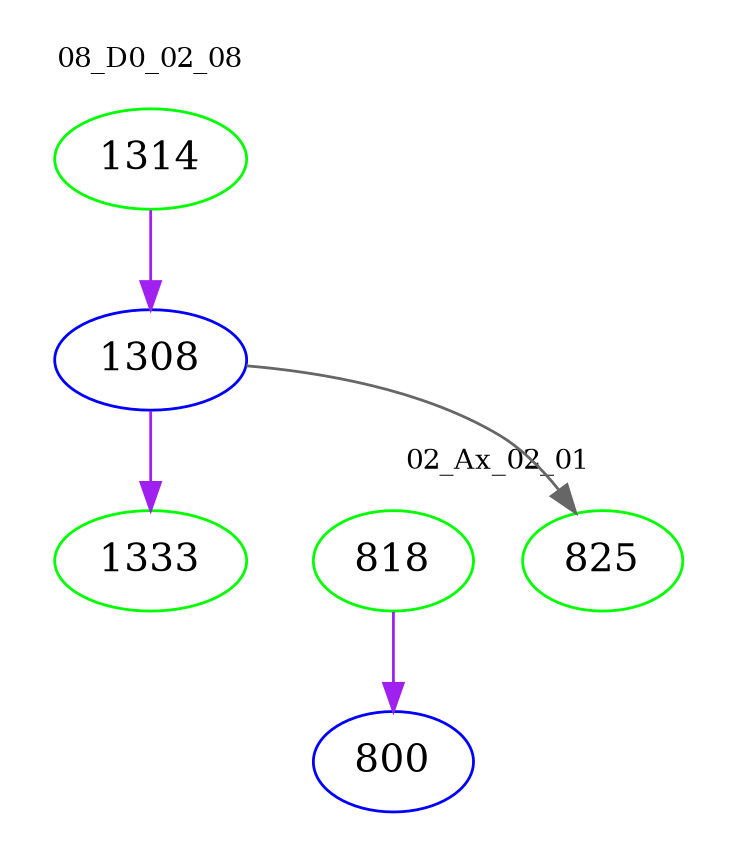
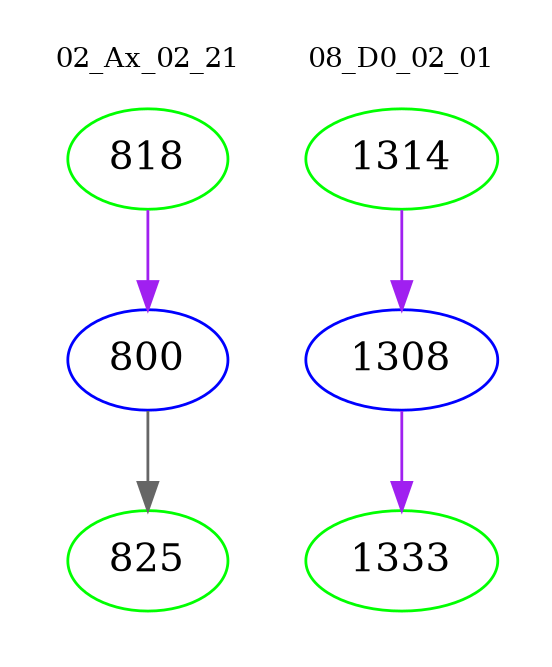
(151, 60) -> (402, 60)
(415, 398) -> (148, 447)
(498, 462) -> (148, 60)
